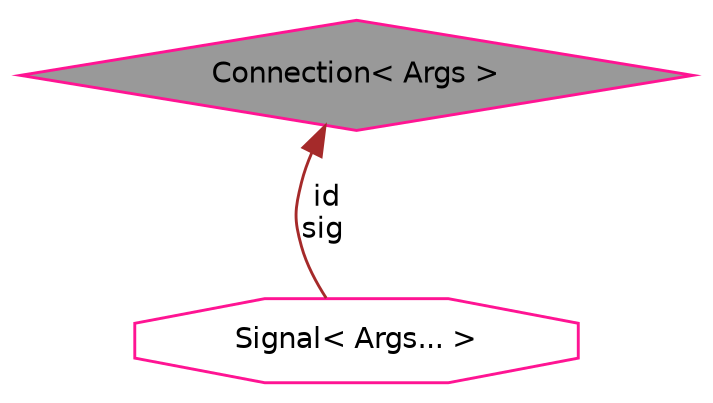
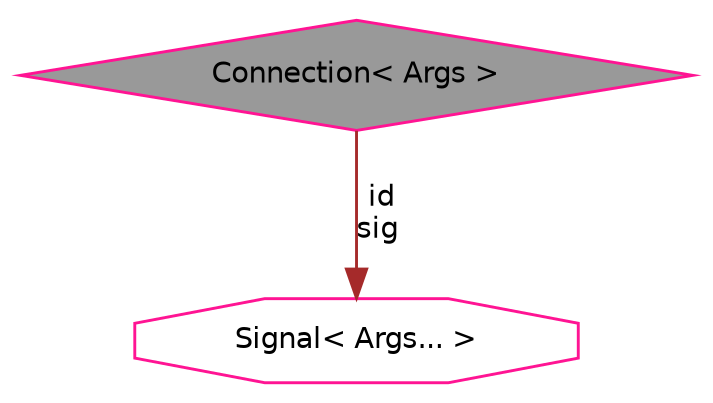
(297, 227) -> (357, 200)
